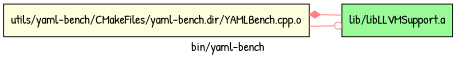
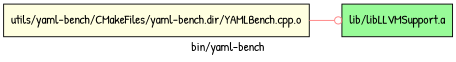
(331, 15) -> none
